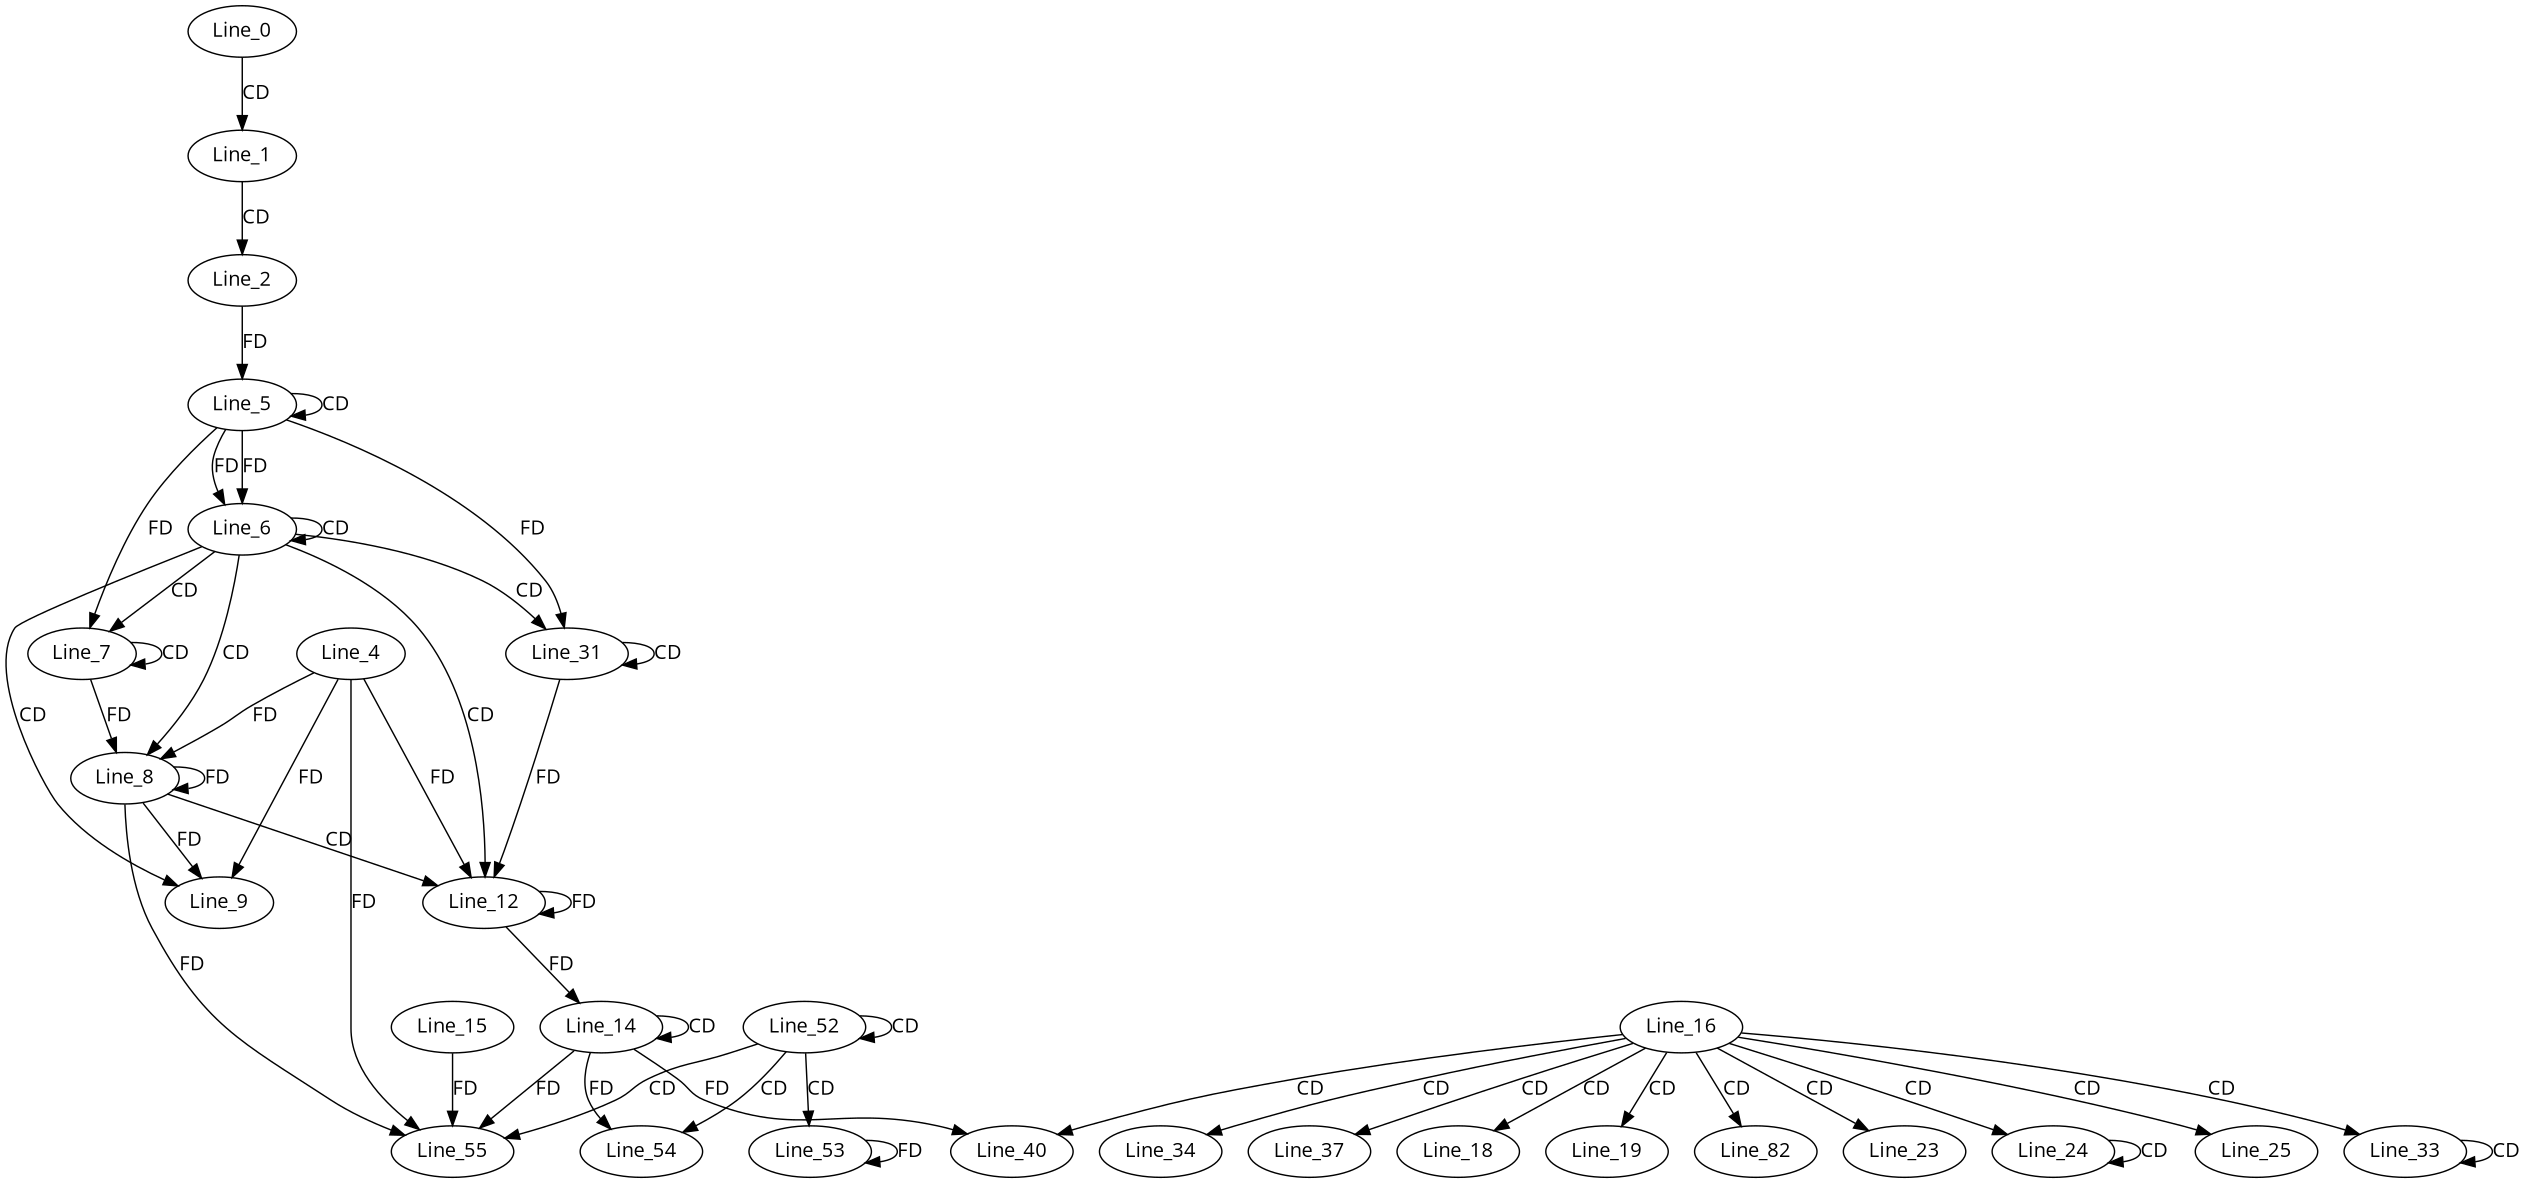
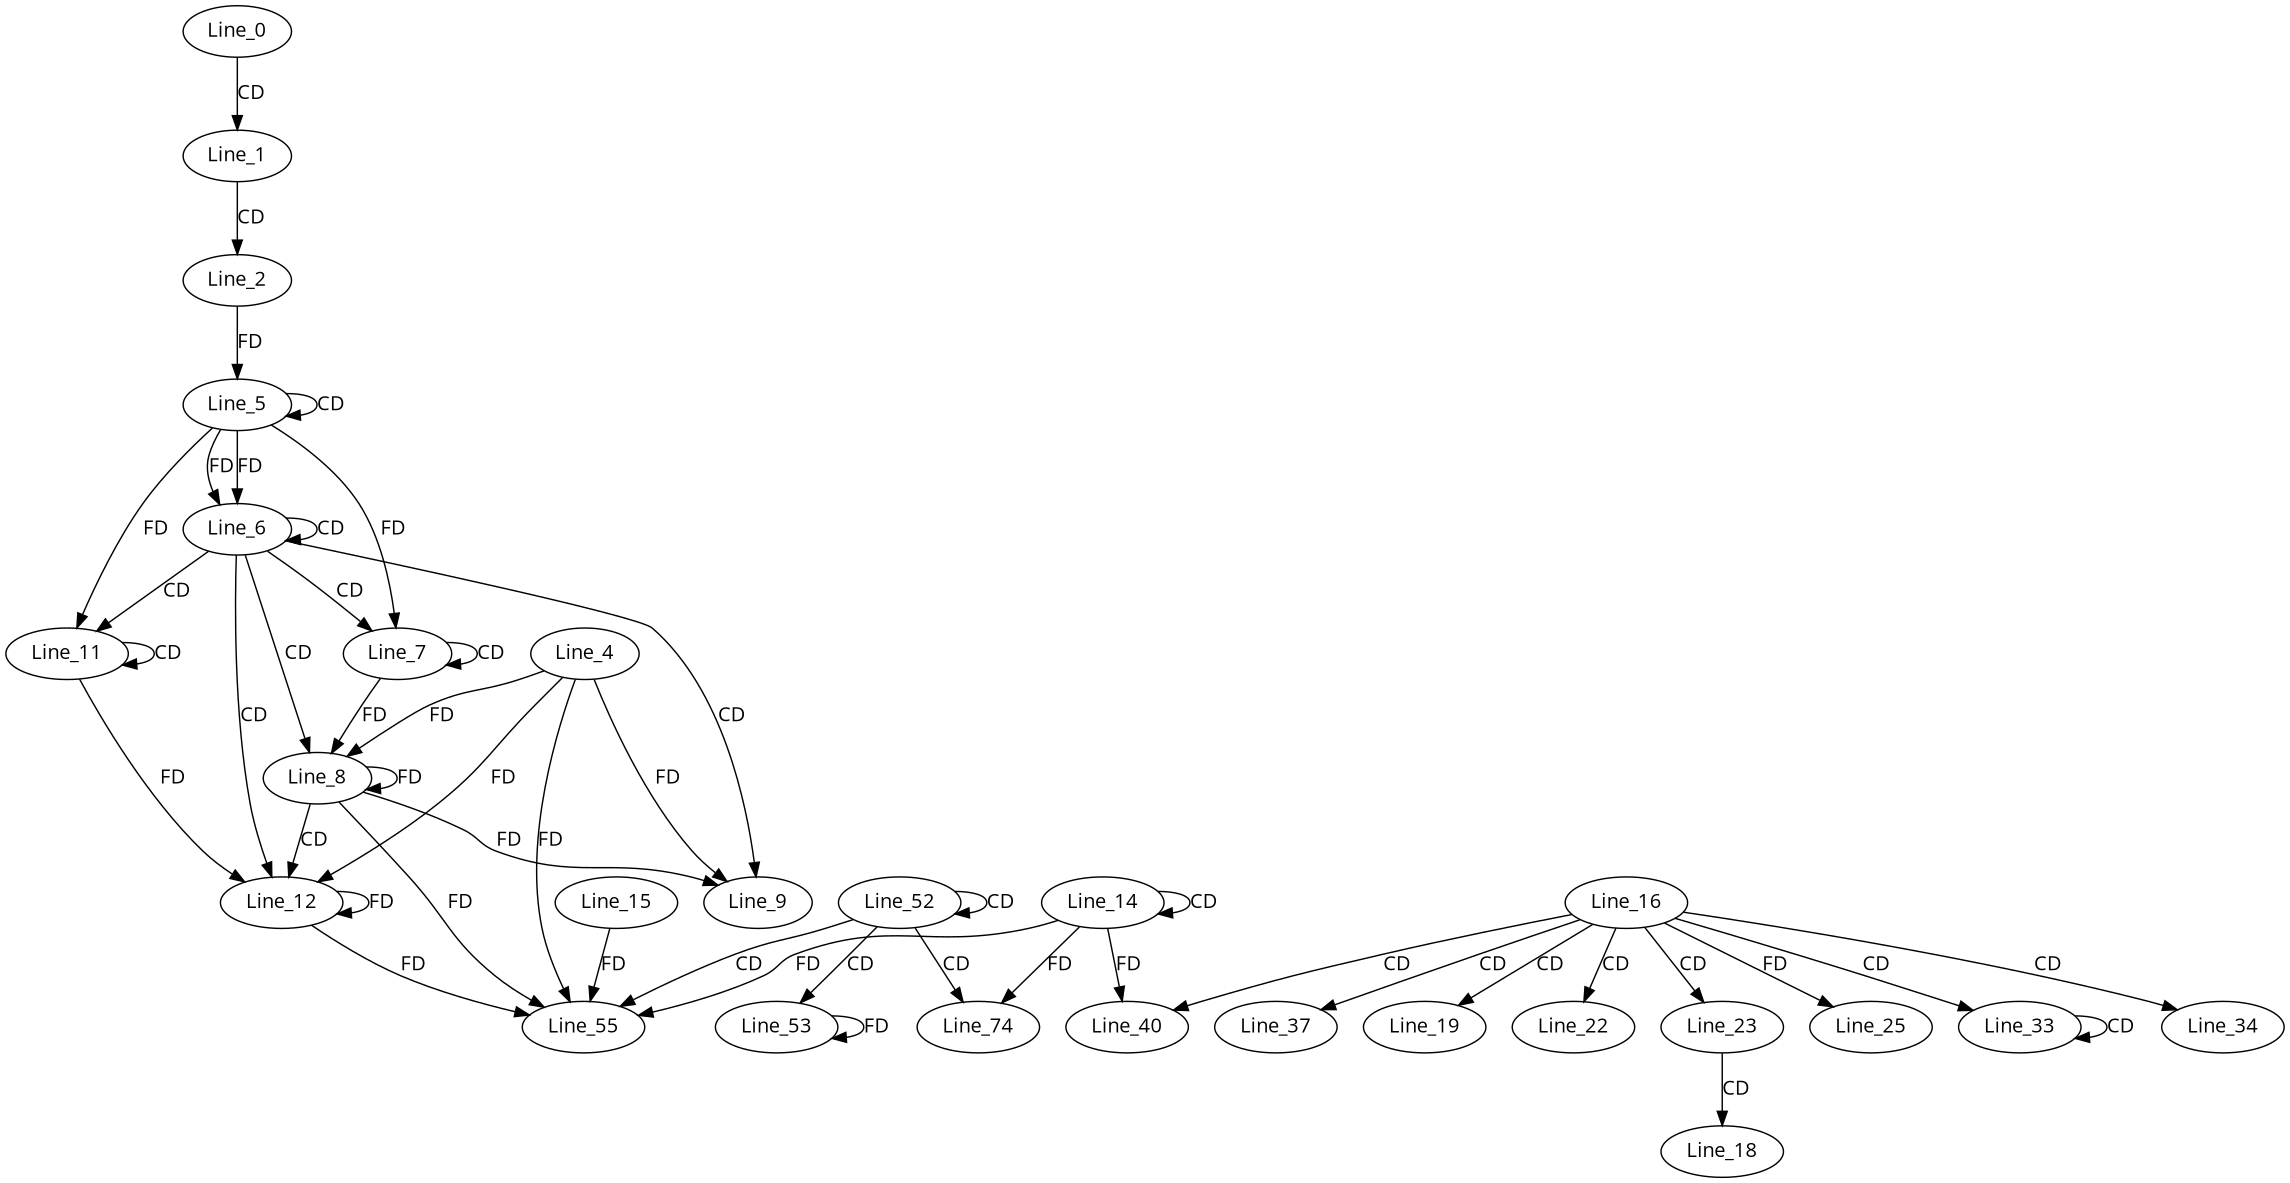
(567, 654) -> (67, 654)
(538, 960) -> (409, 979)
(1576, 1086) -> (1722, 1082)
(2088, 1089) -> (1776, 965)
(641, 1152) -> (978, 1027)
(1756, 1152) -> (1573, 1027)
(2053, 1152) -> none
